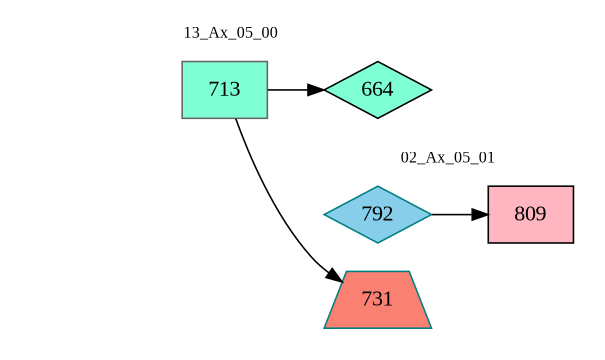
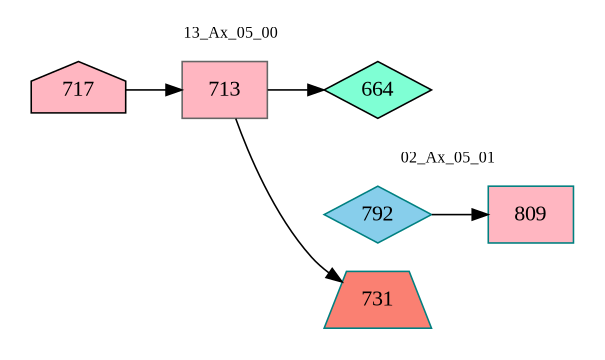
none -> (78, 90)
(225, 90) -> (225, 90)
(531, 215) -> (531, 215)
